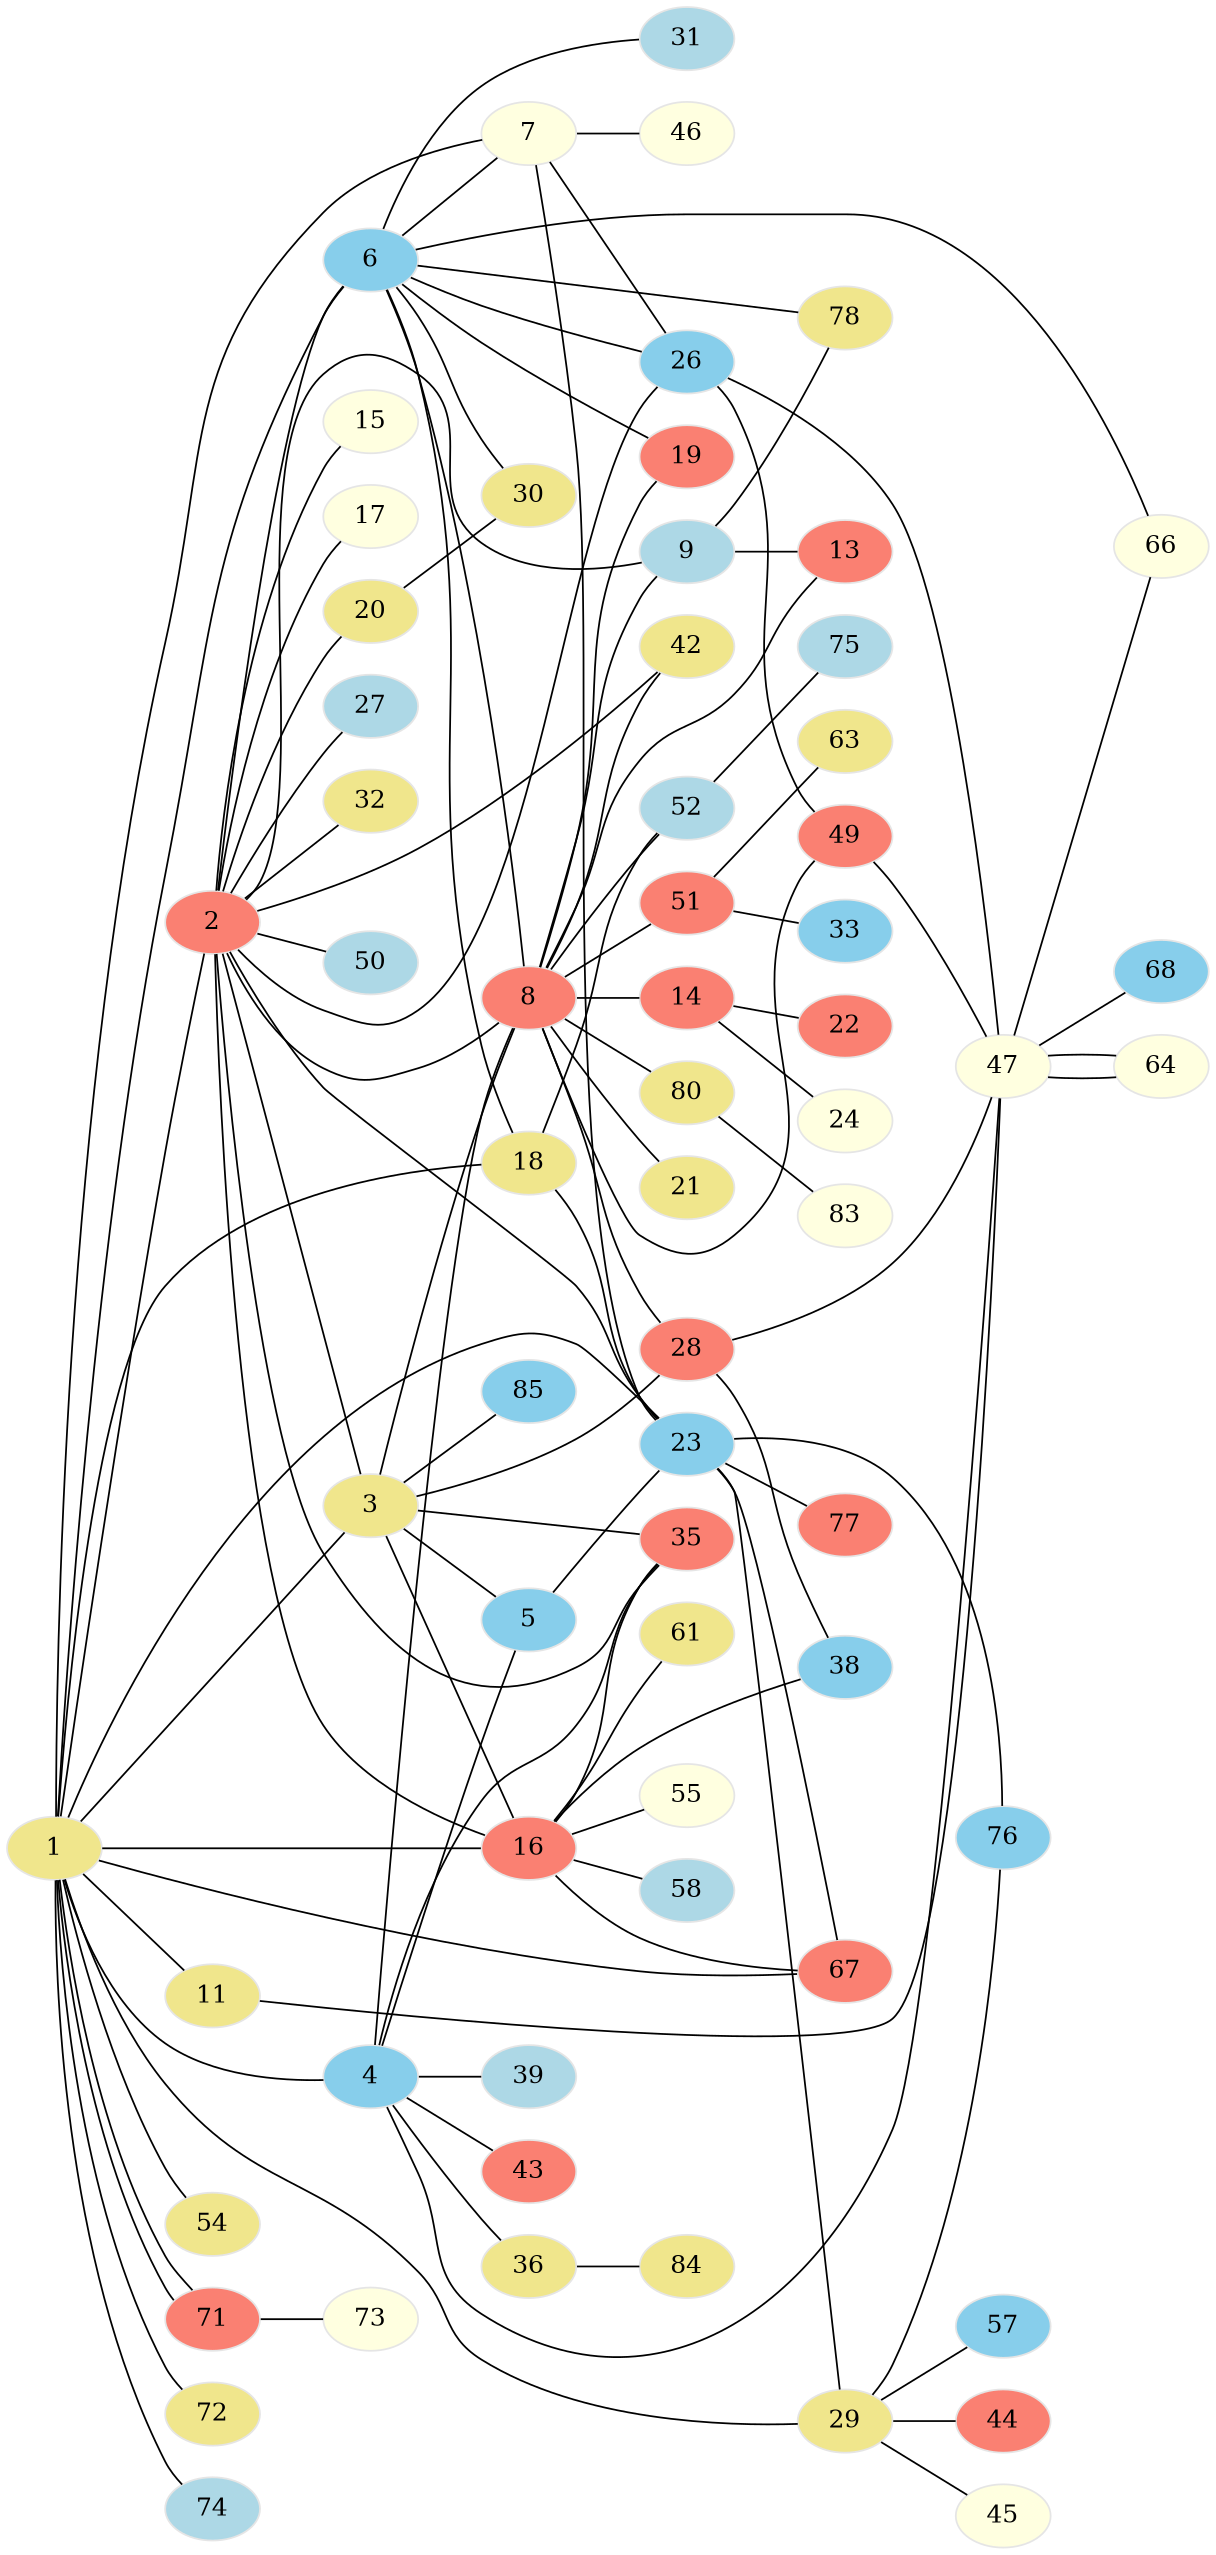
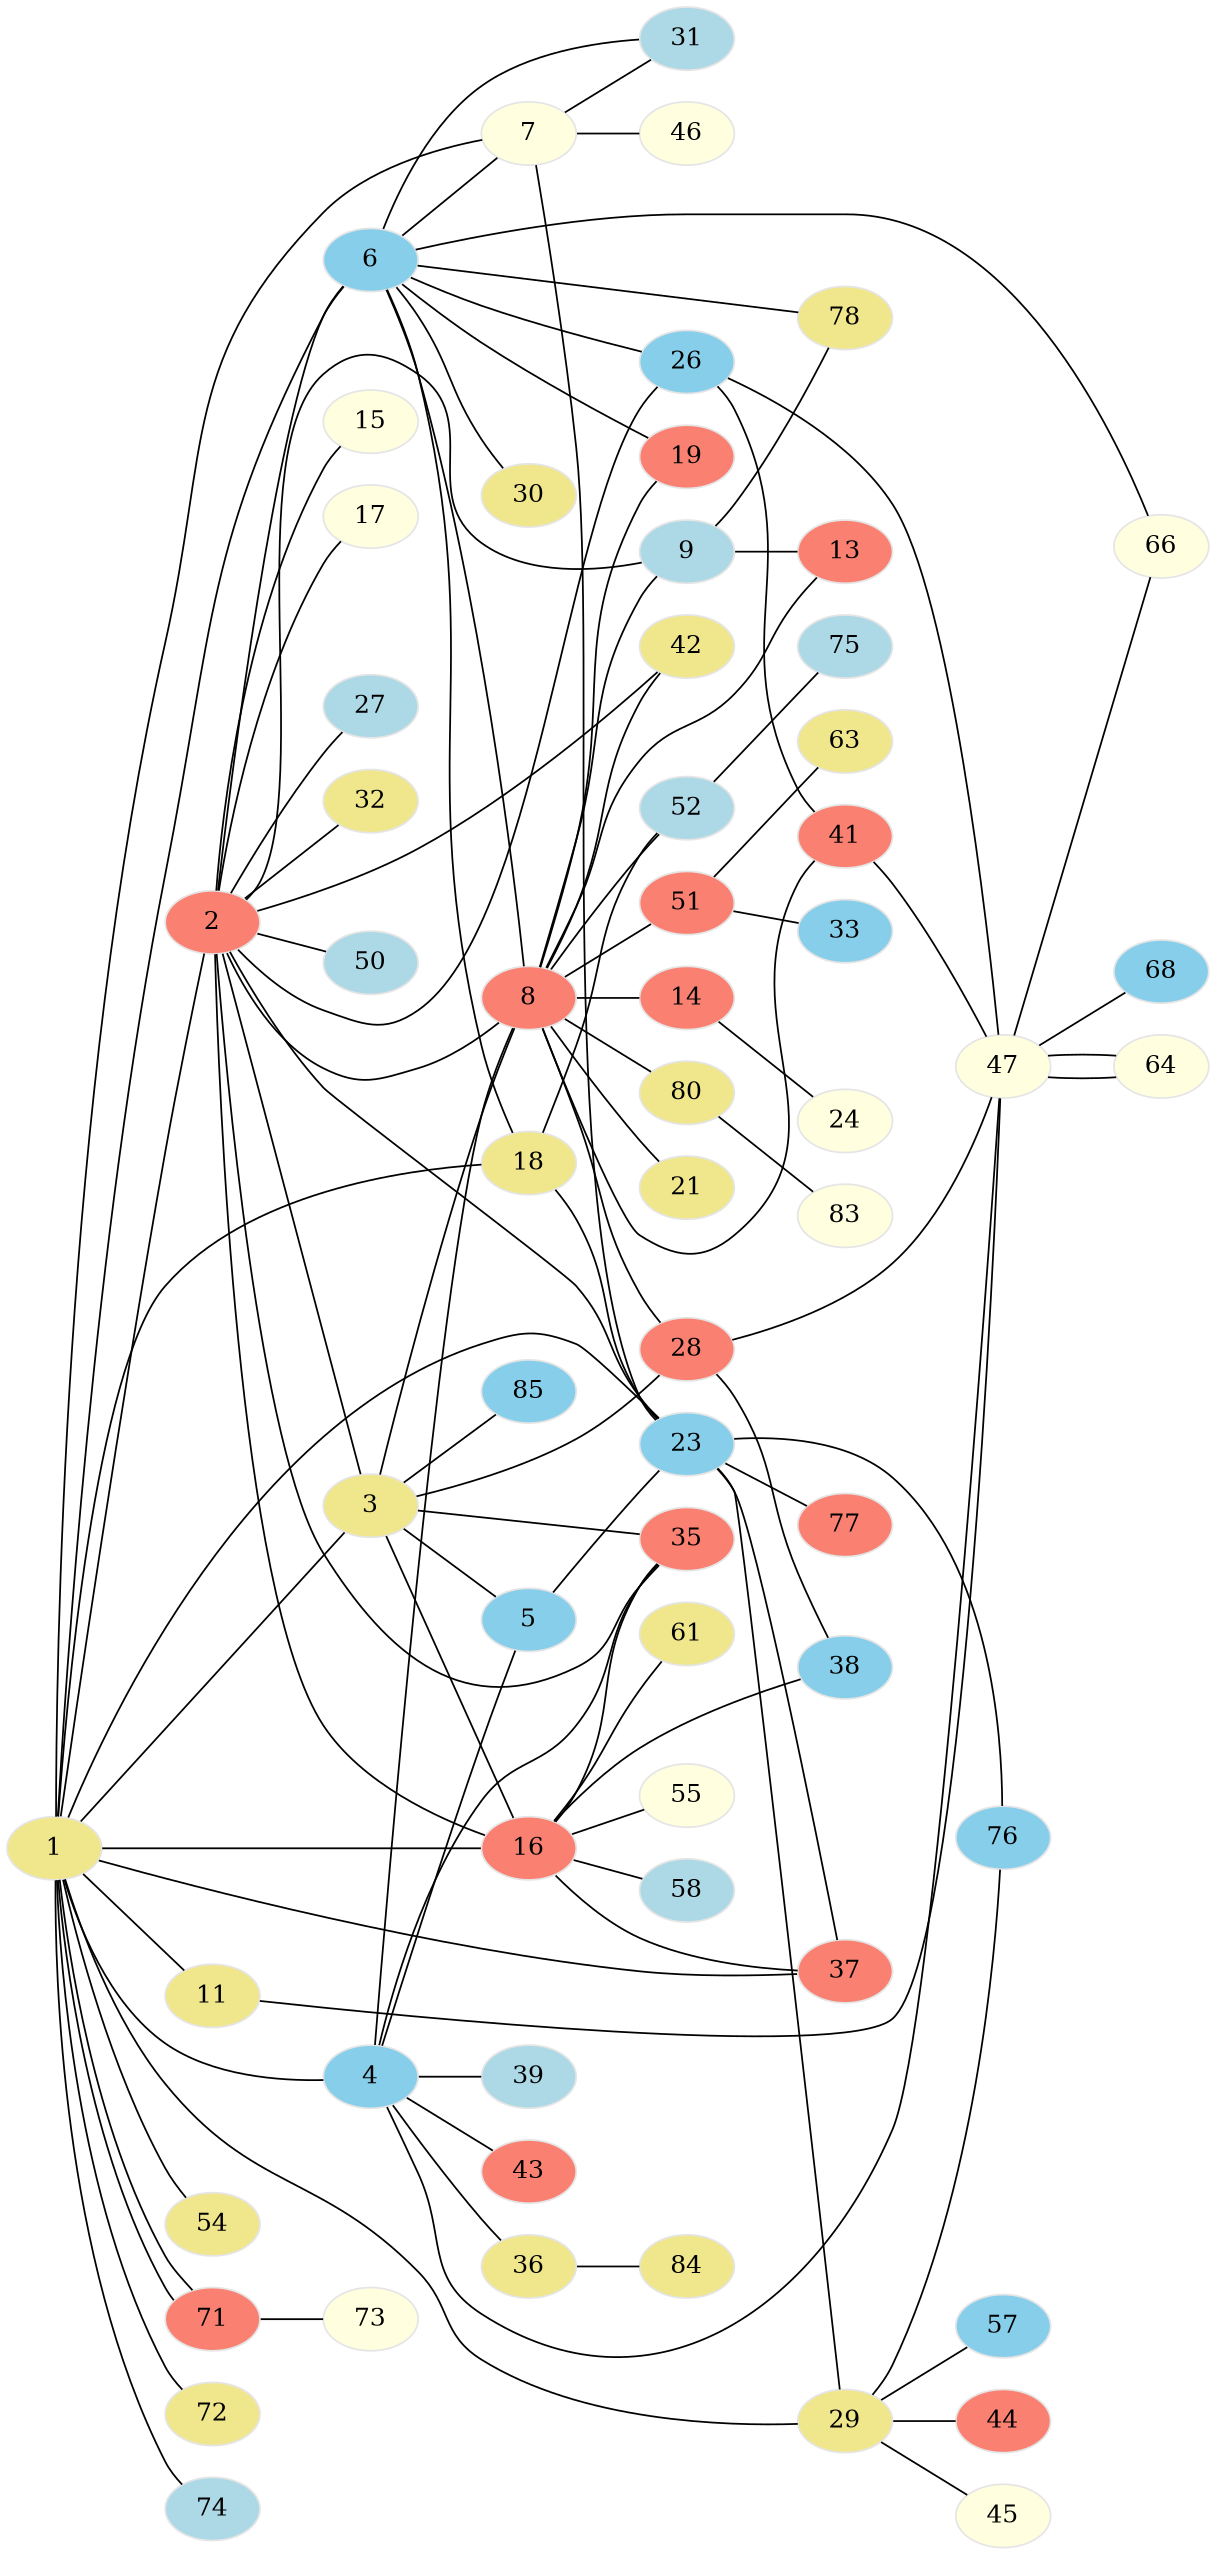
(608, 248) -> (608, 86)
(371, 611) -> none
(845, 836) -> (845, 836)
(845, 1026) -> none
(845, 1971) -> (845, 1971)
